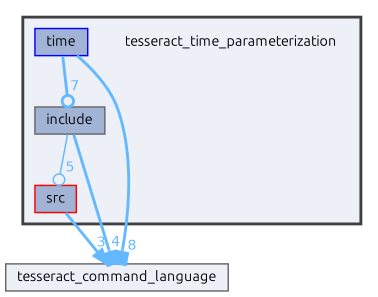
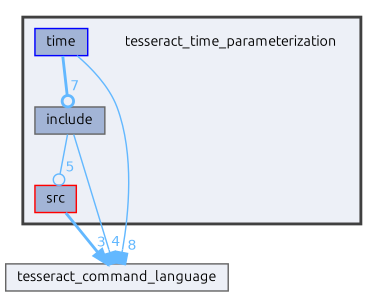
(126, 145) -> (126, 145)
(91, 192) -> (91, 192)
